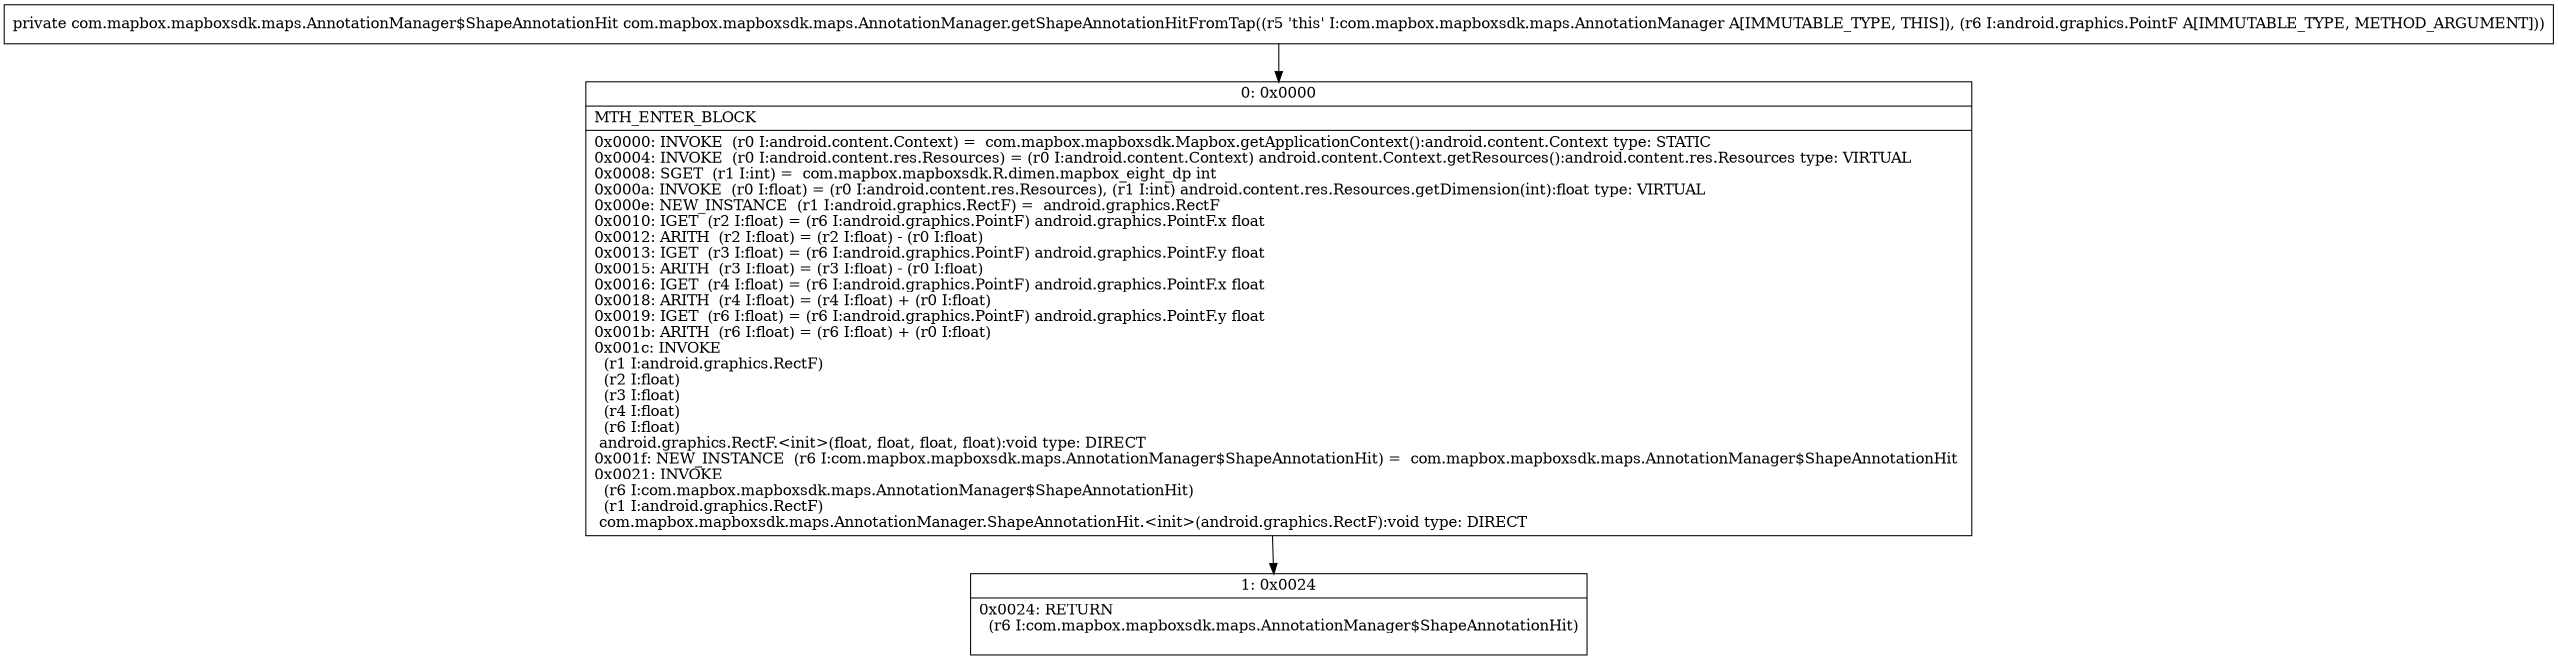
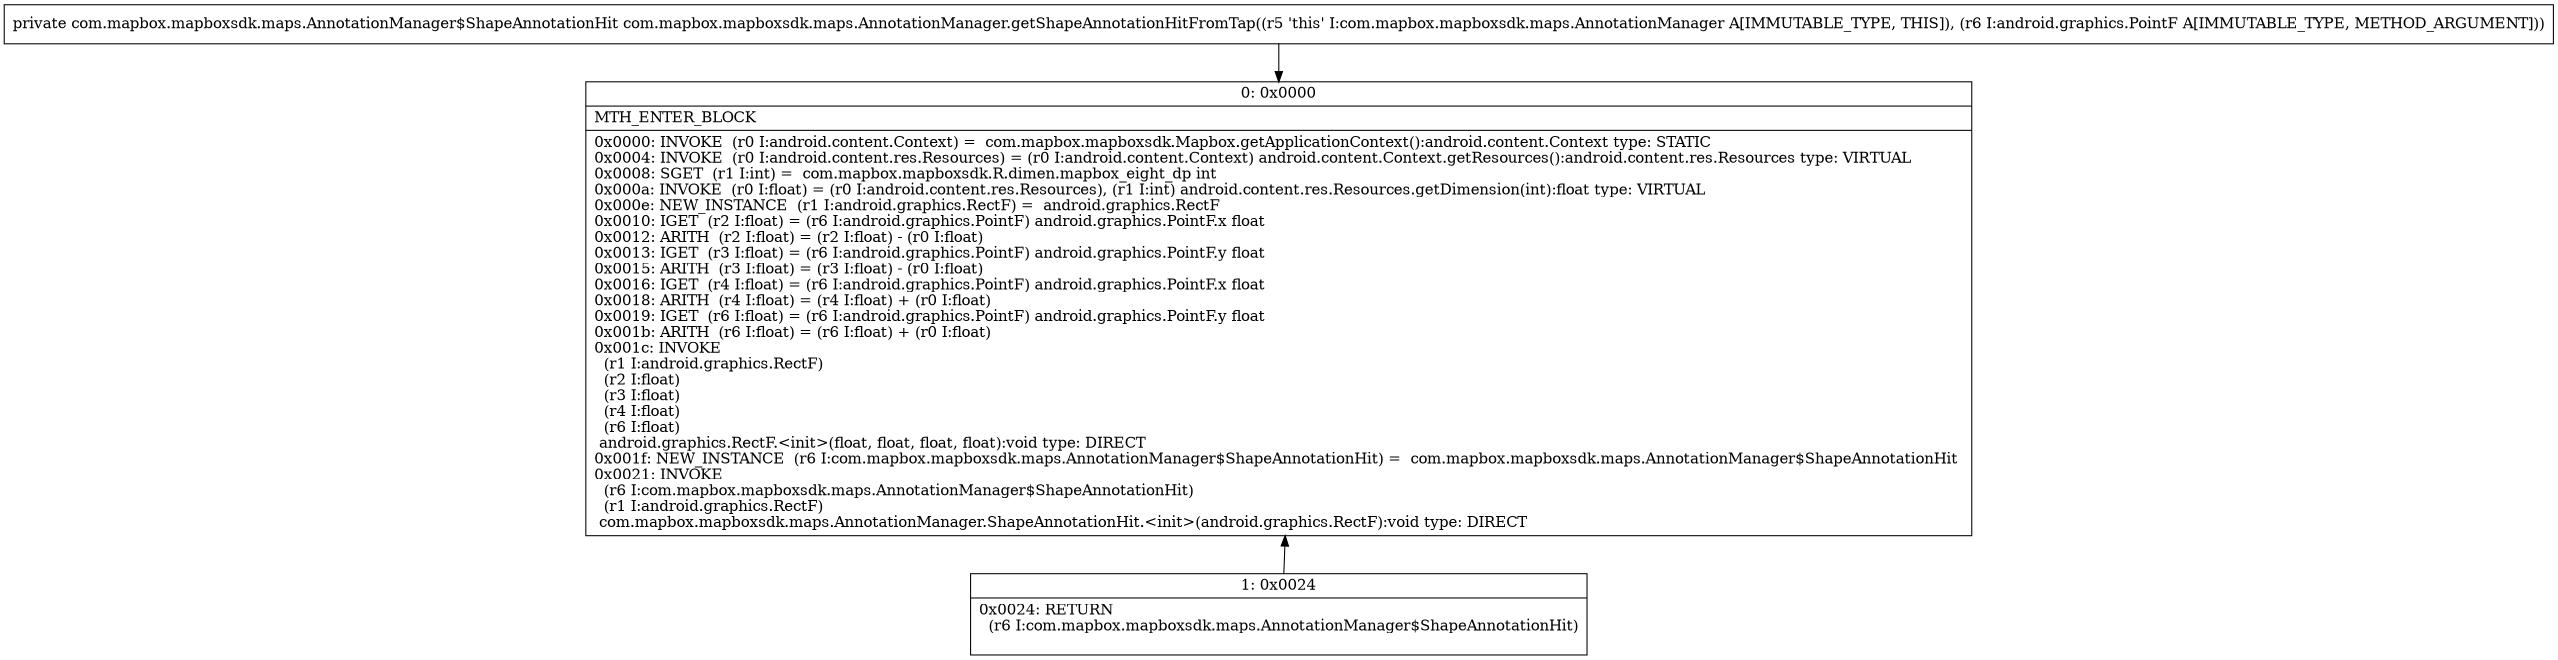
(1273, 549) -> (1284, 560)
